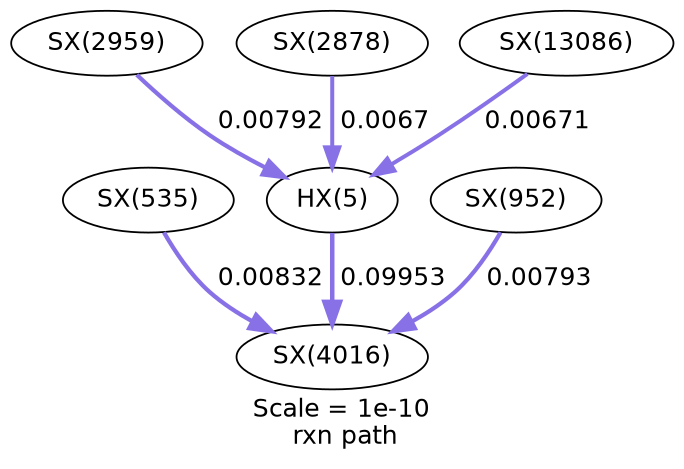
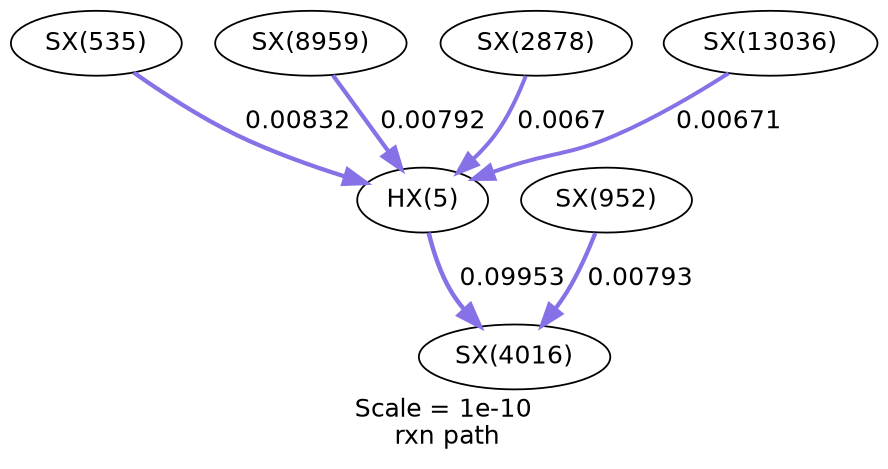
(107, 43) -> (311, 43)
(567, 43) -> (771, 43)
(201, 284) -> (235, 134)
